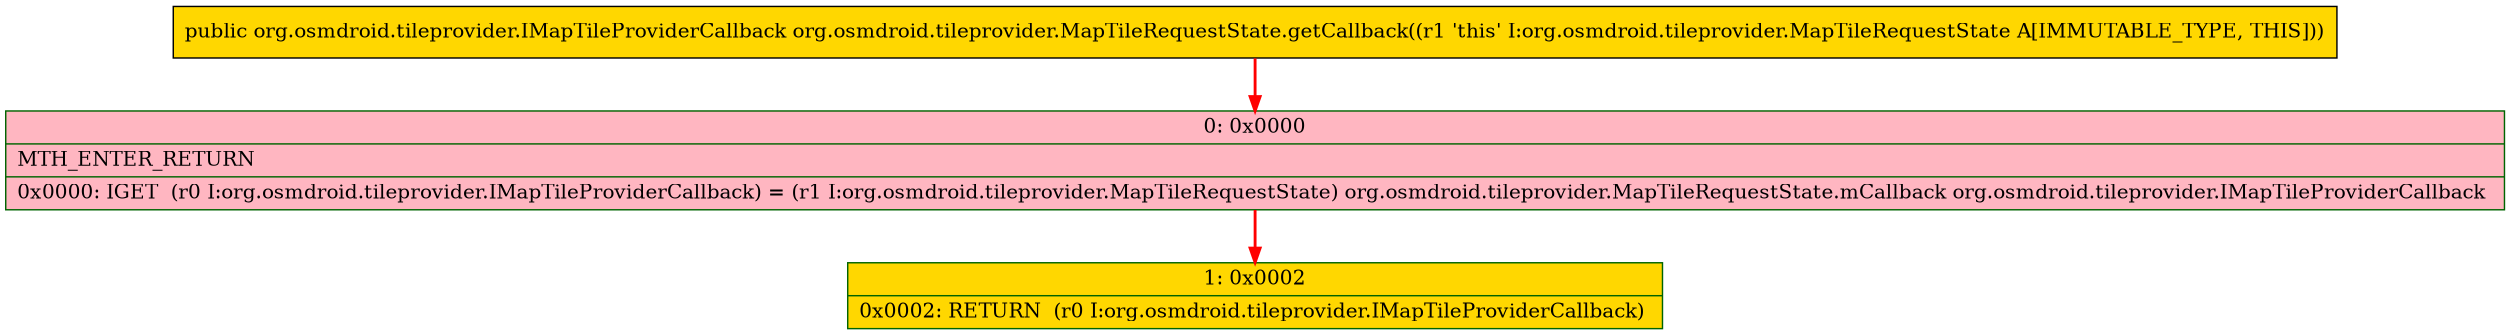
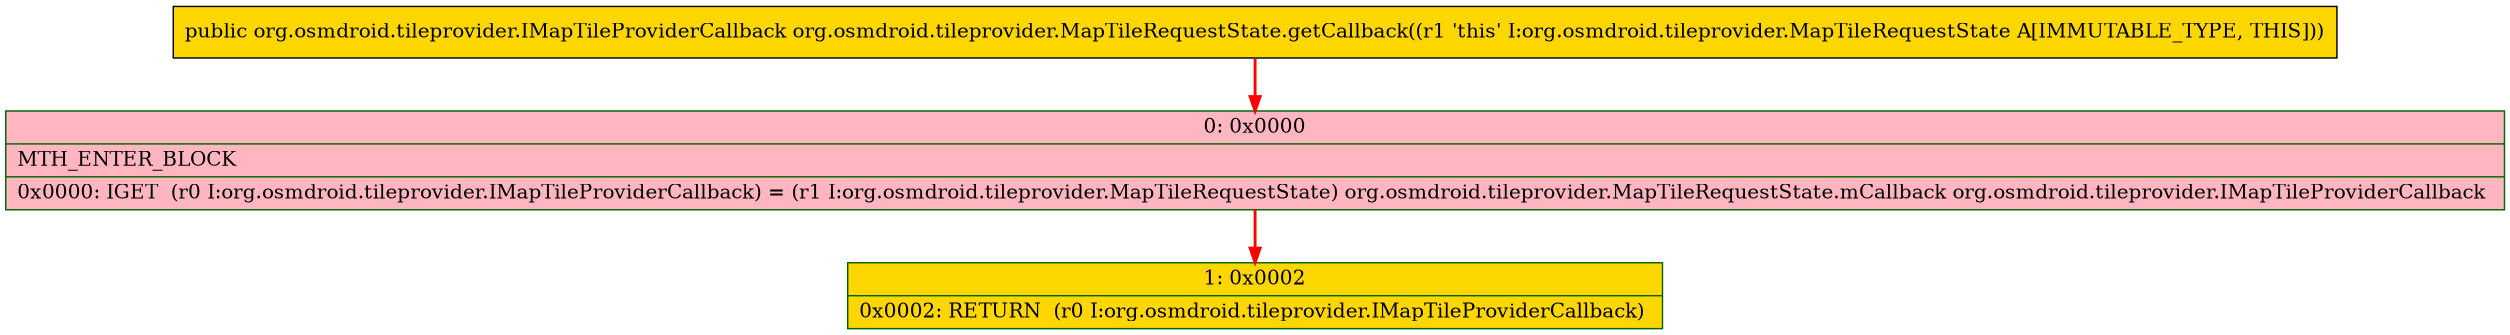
(136, 160) -> (127, 160)
